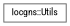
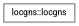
(35, 13) -> (39, 13)
